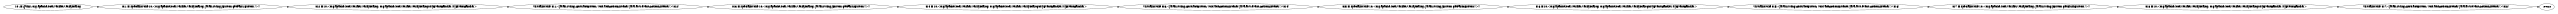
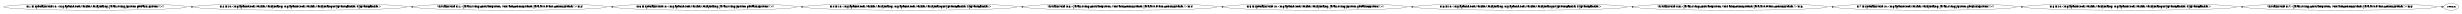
(48, 7) -> none
